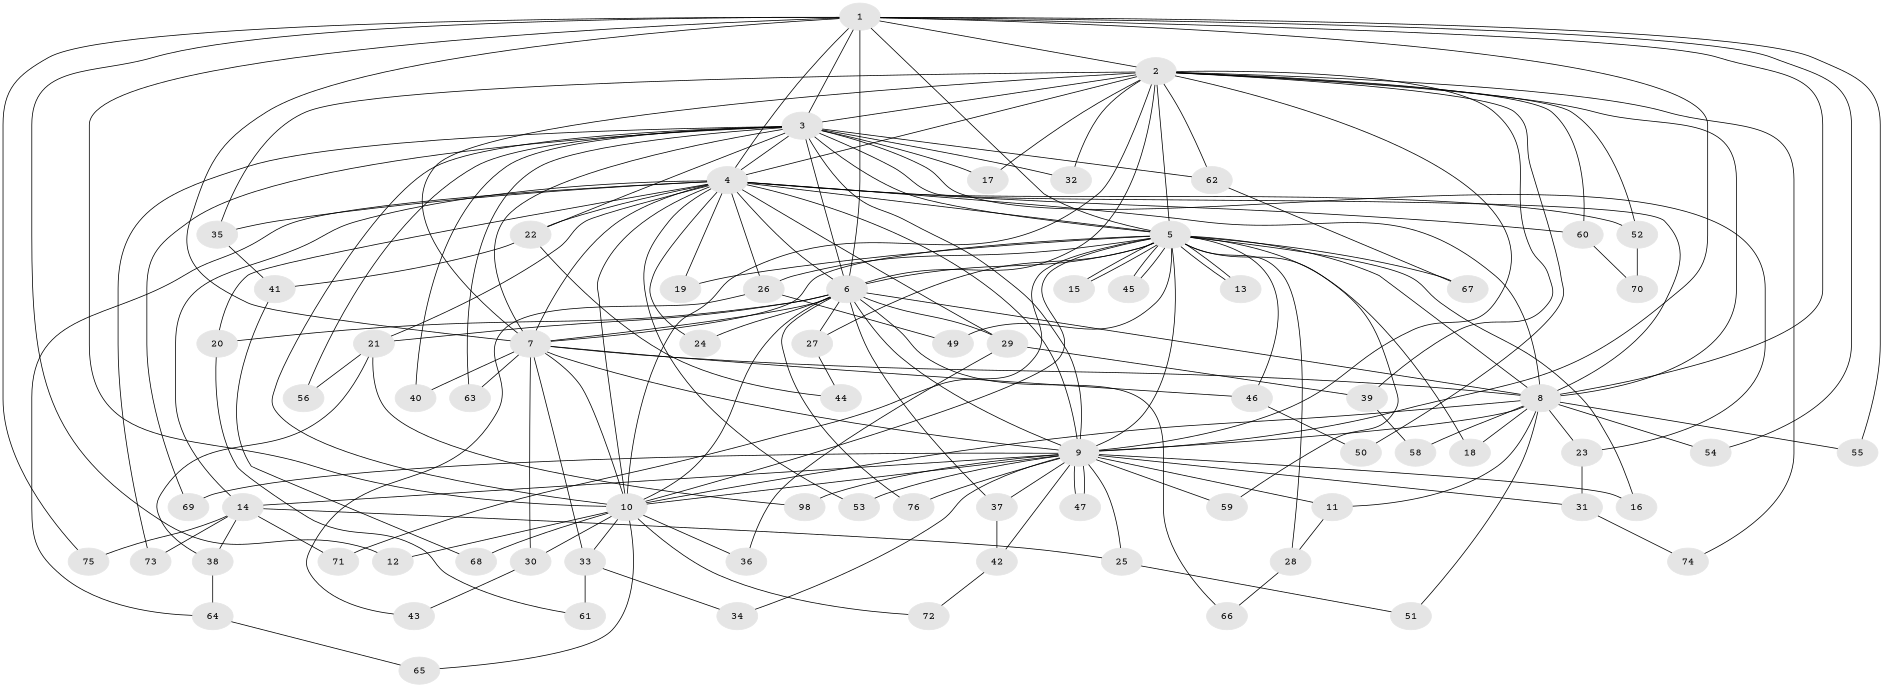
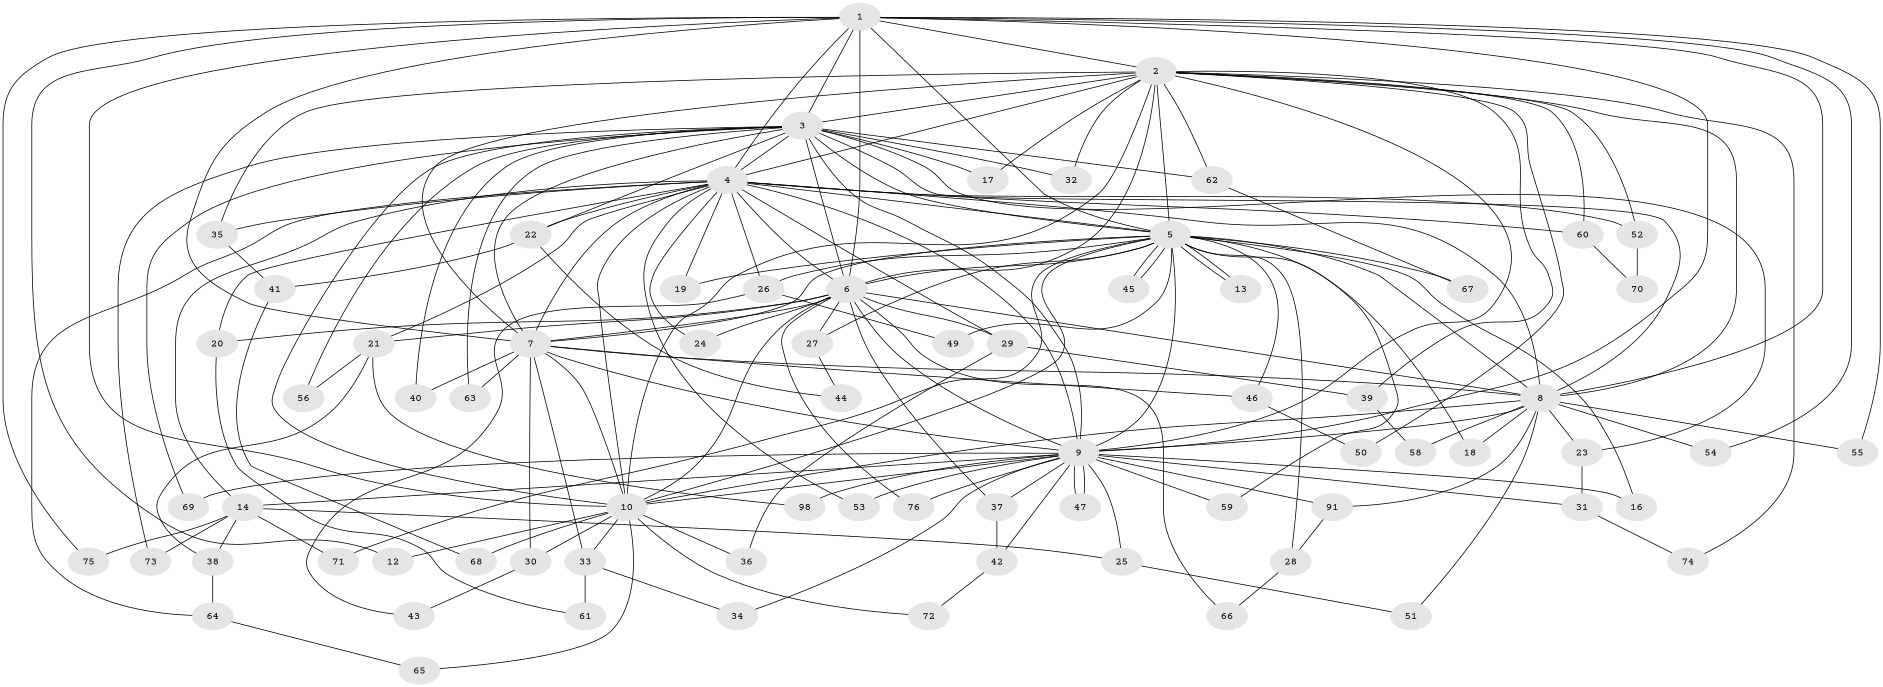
(1074, 289) -> none
(1332, 507) -> (1332, 507)
